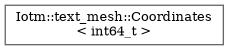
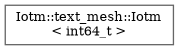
(114, 25) -> (89, 25)
